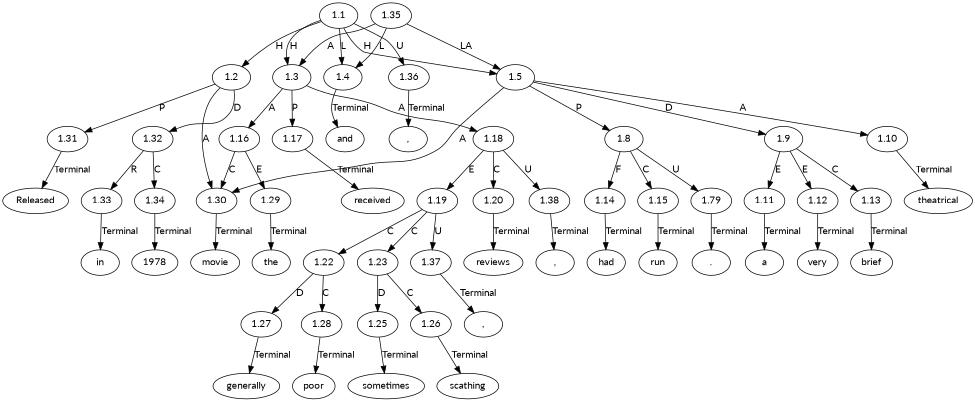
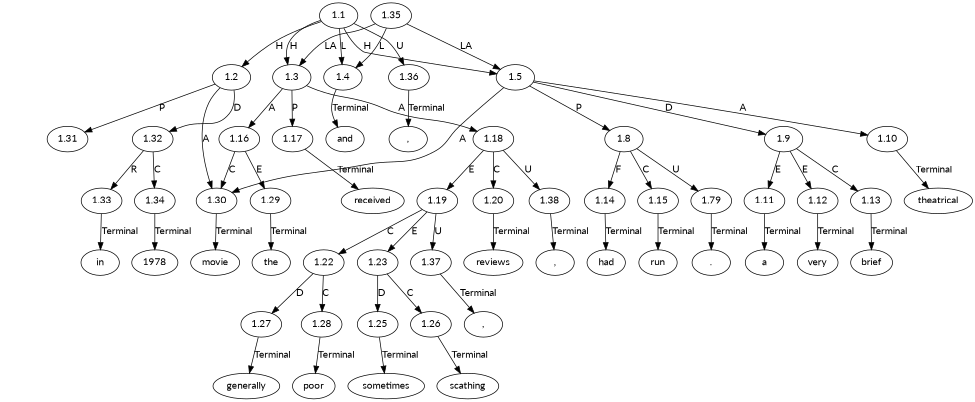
(331, 46) -> (331, 46)
(36, 201) -> none
(415, 232) -> (415, 232)
